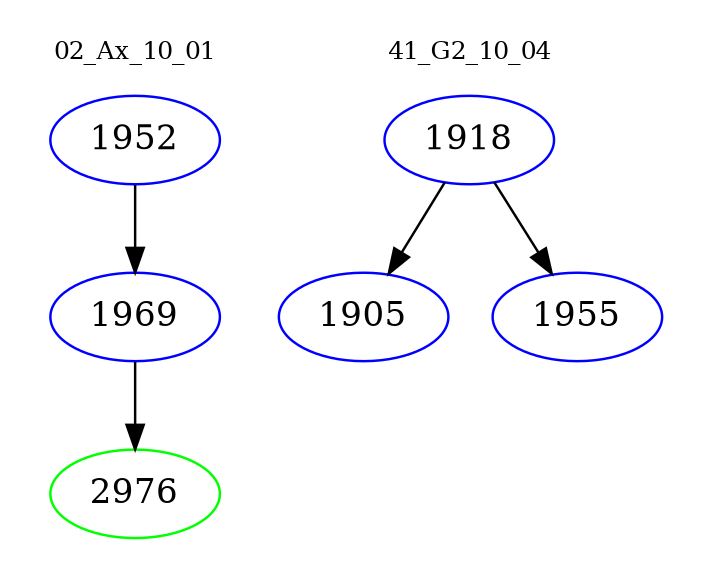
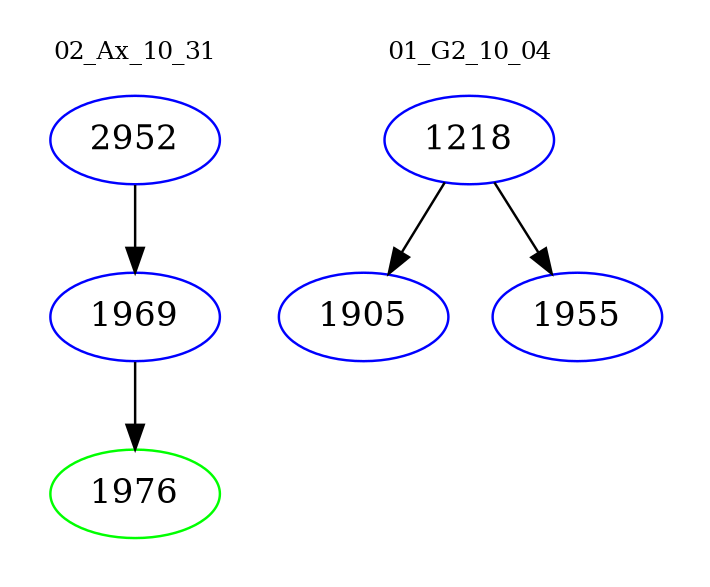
(135, 53) -> (135, 53)
(471, 53) -> (471, 53)
(135, 140) -> (135, 140)
(469, 140) -> (469, 140)
(135, 494) -> (135, 494)
